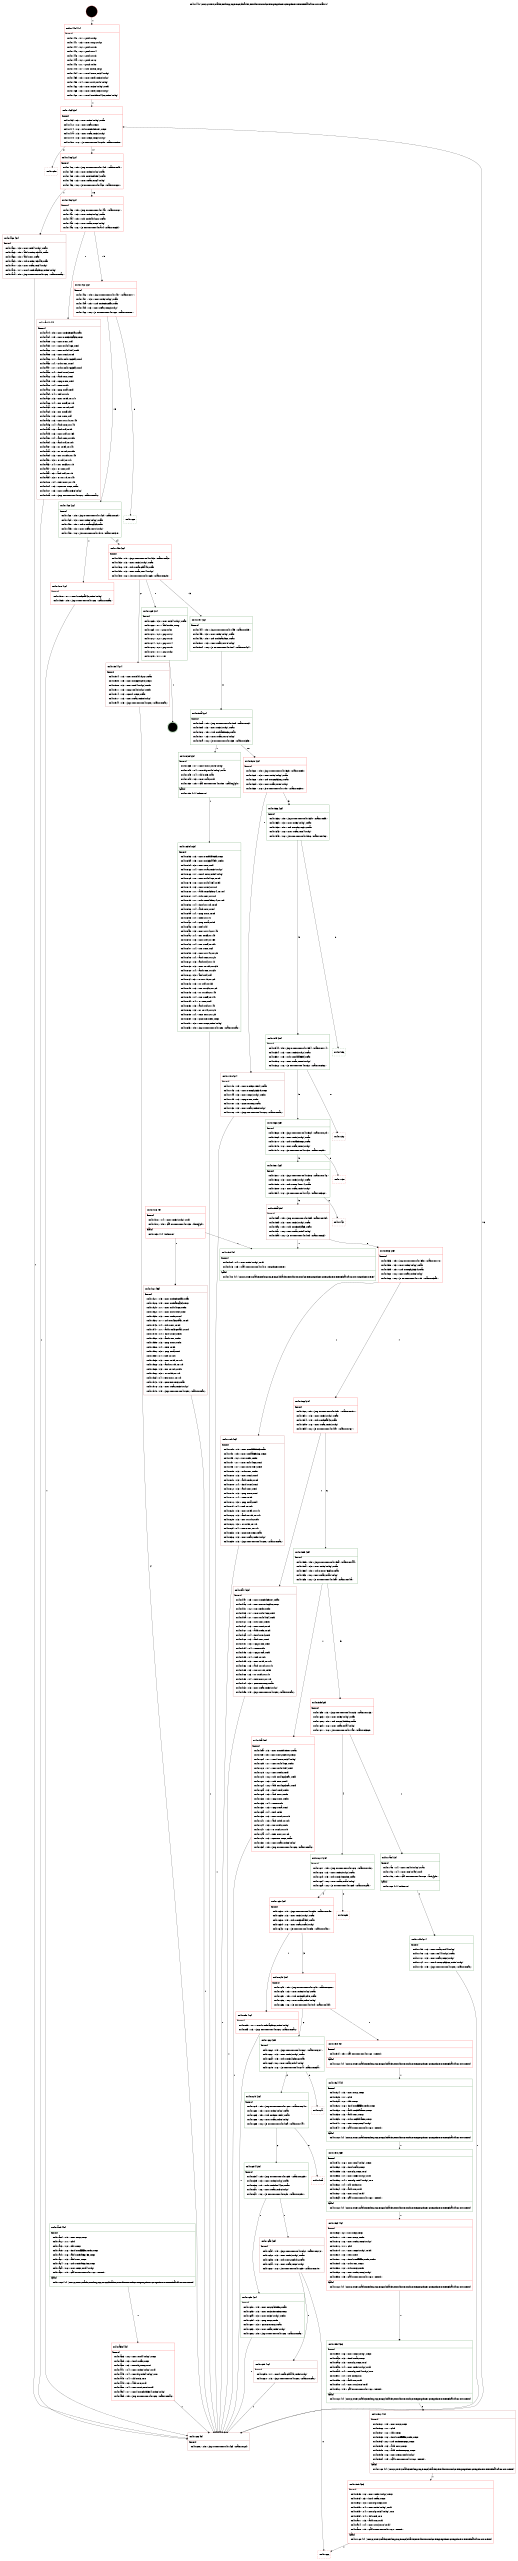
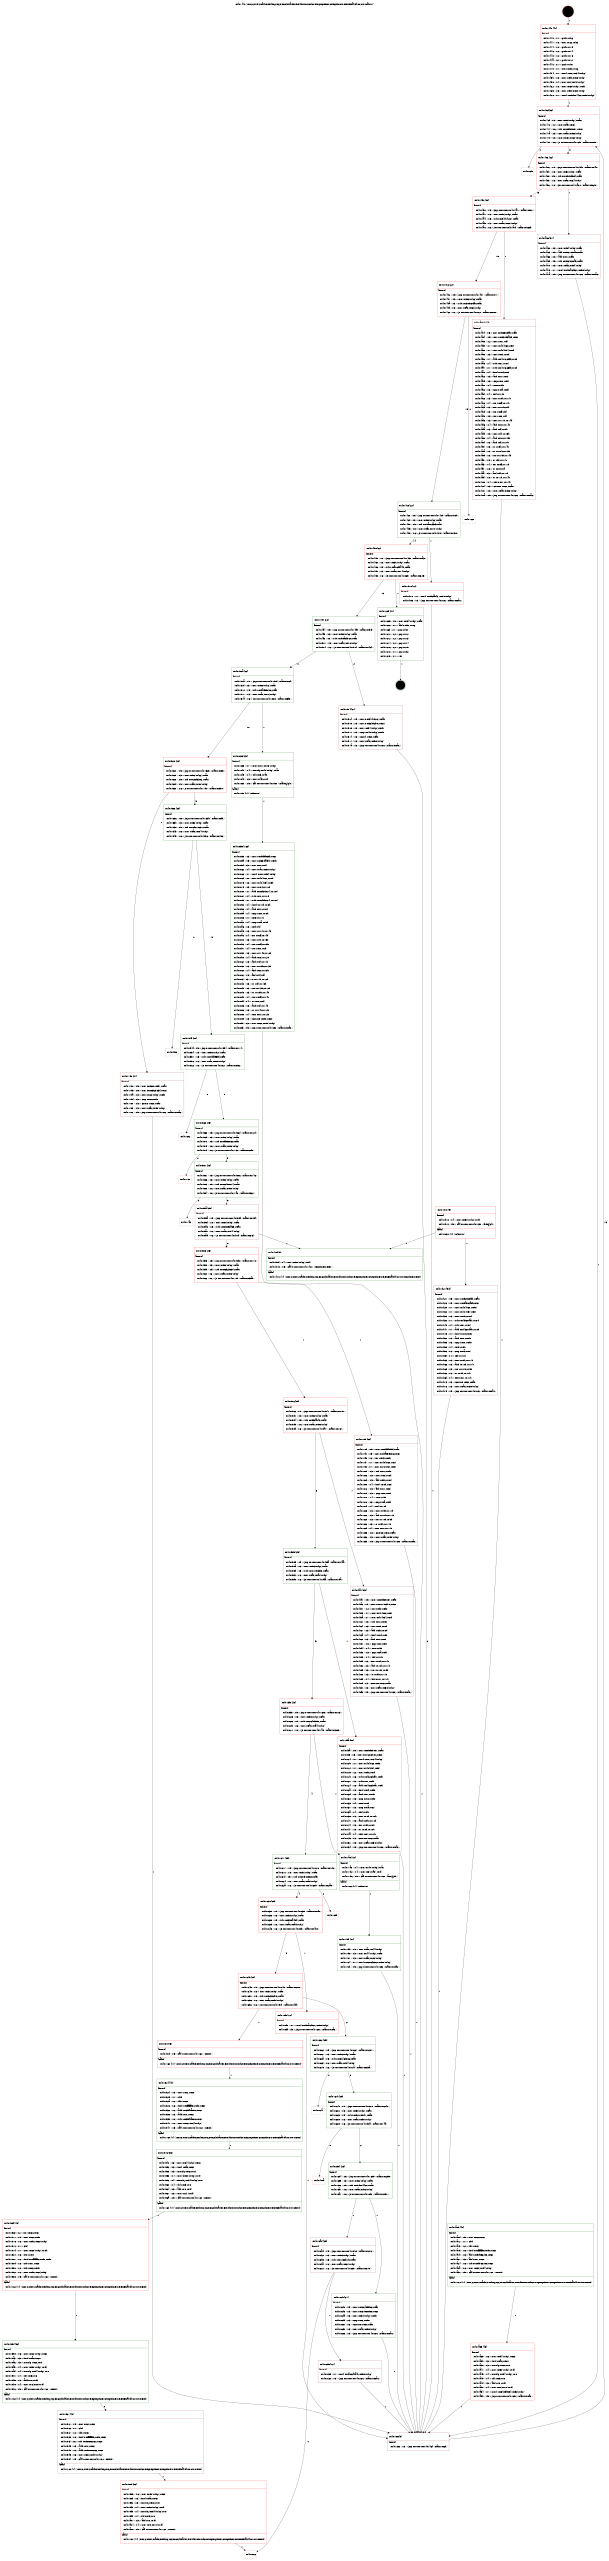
(139, 621) -> (356, 678)
